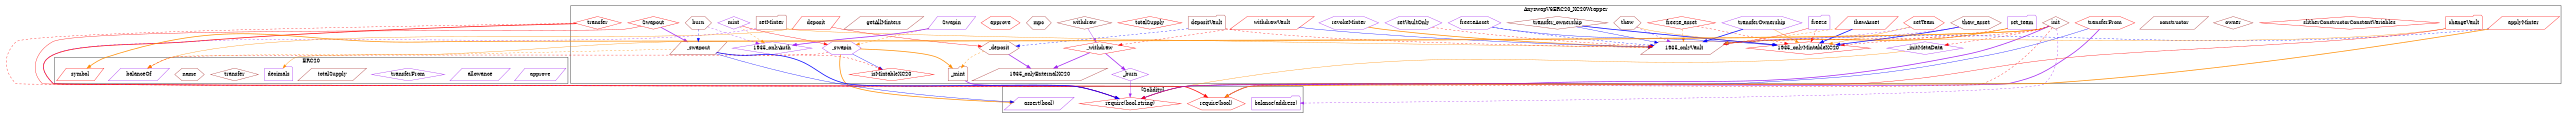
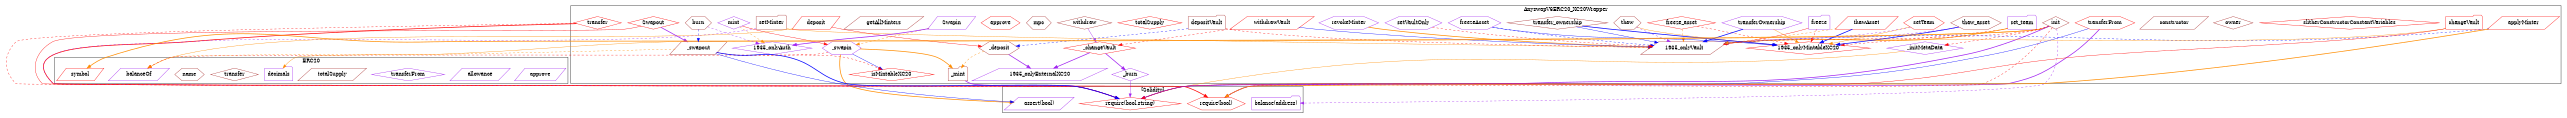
(1100, 48) -> (1100, 48)
(1040, 74) -> (1040, 74)
